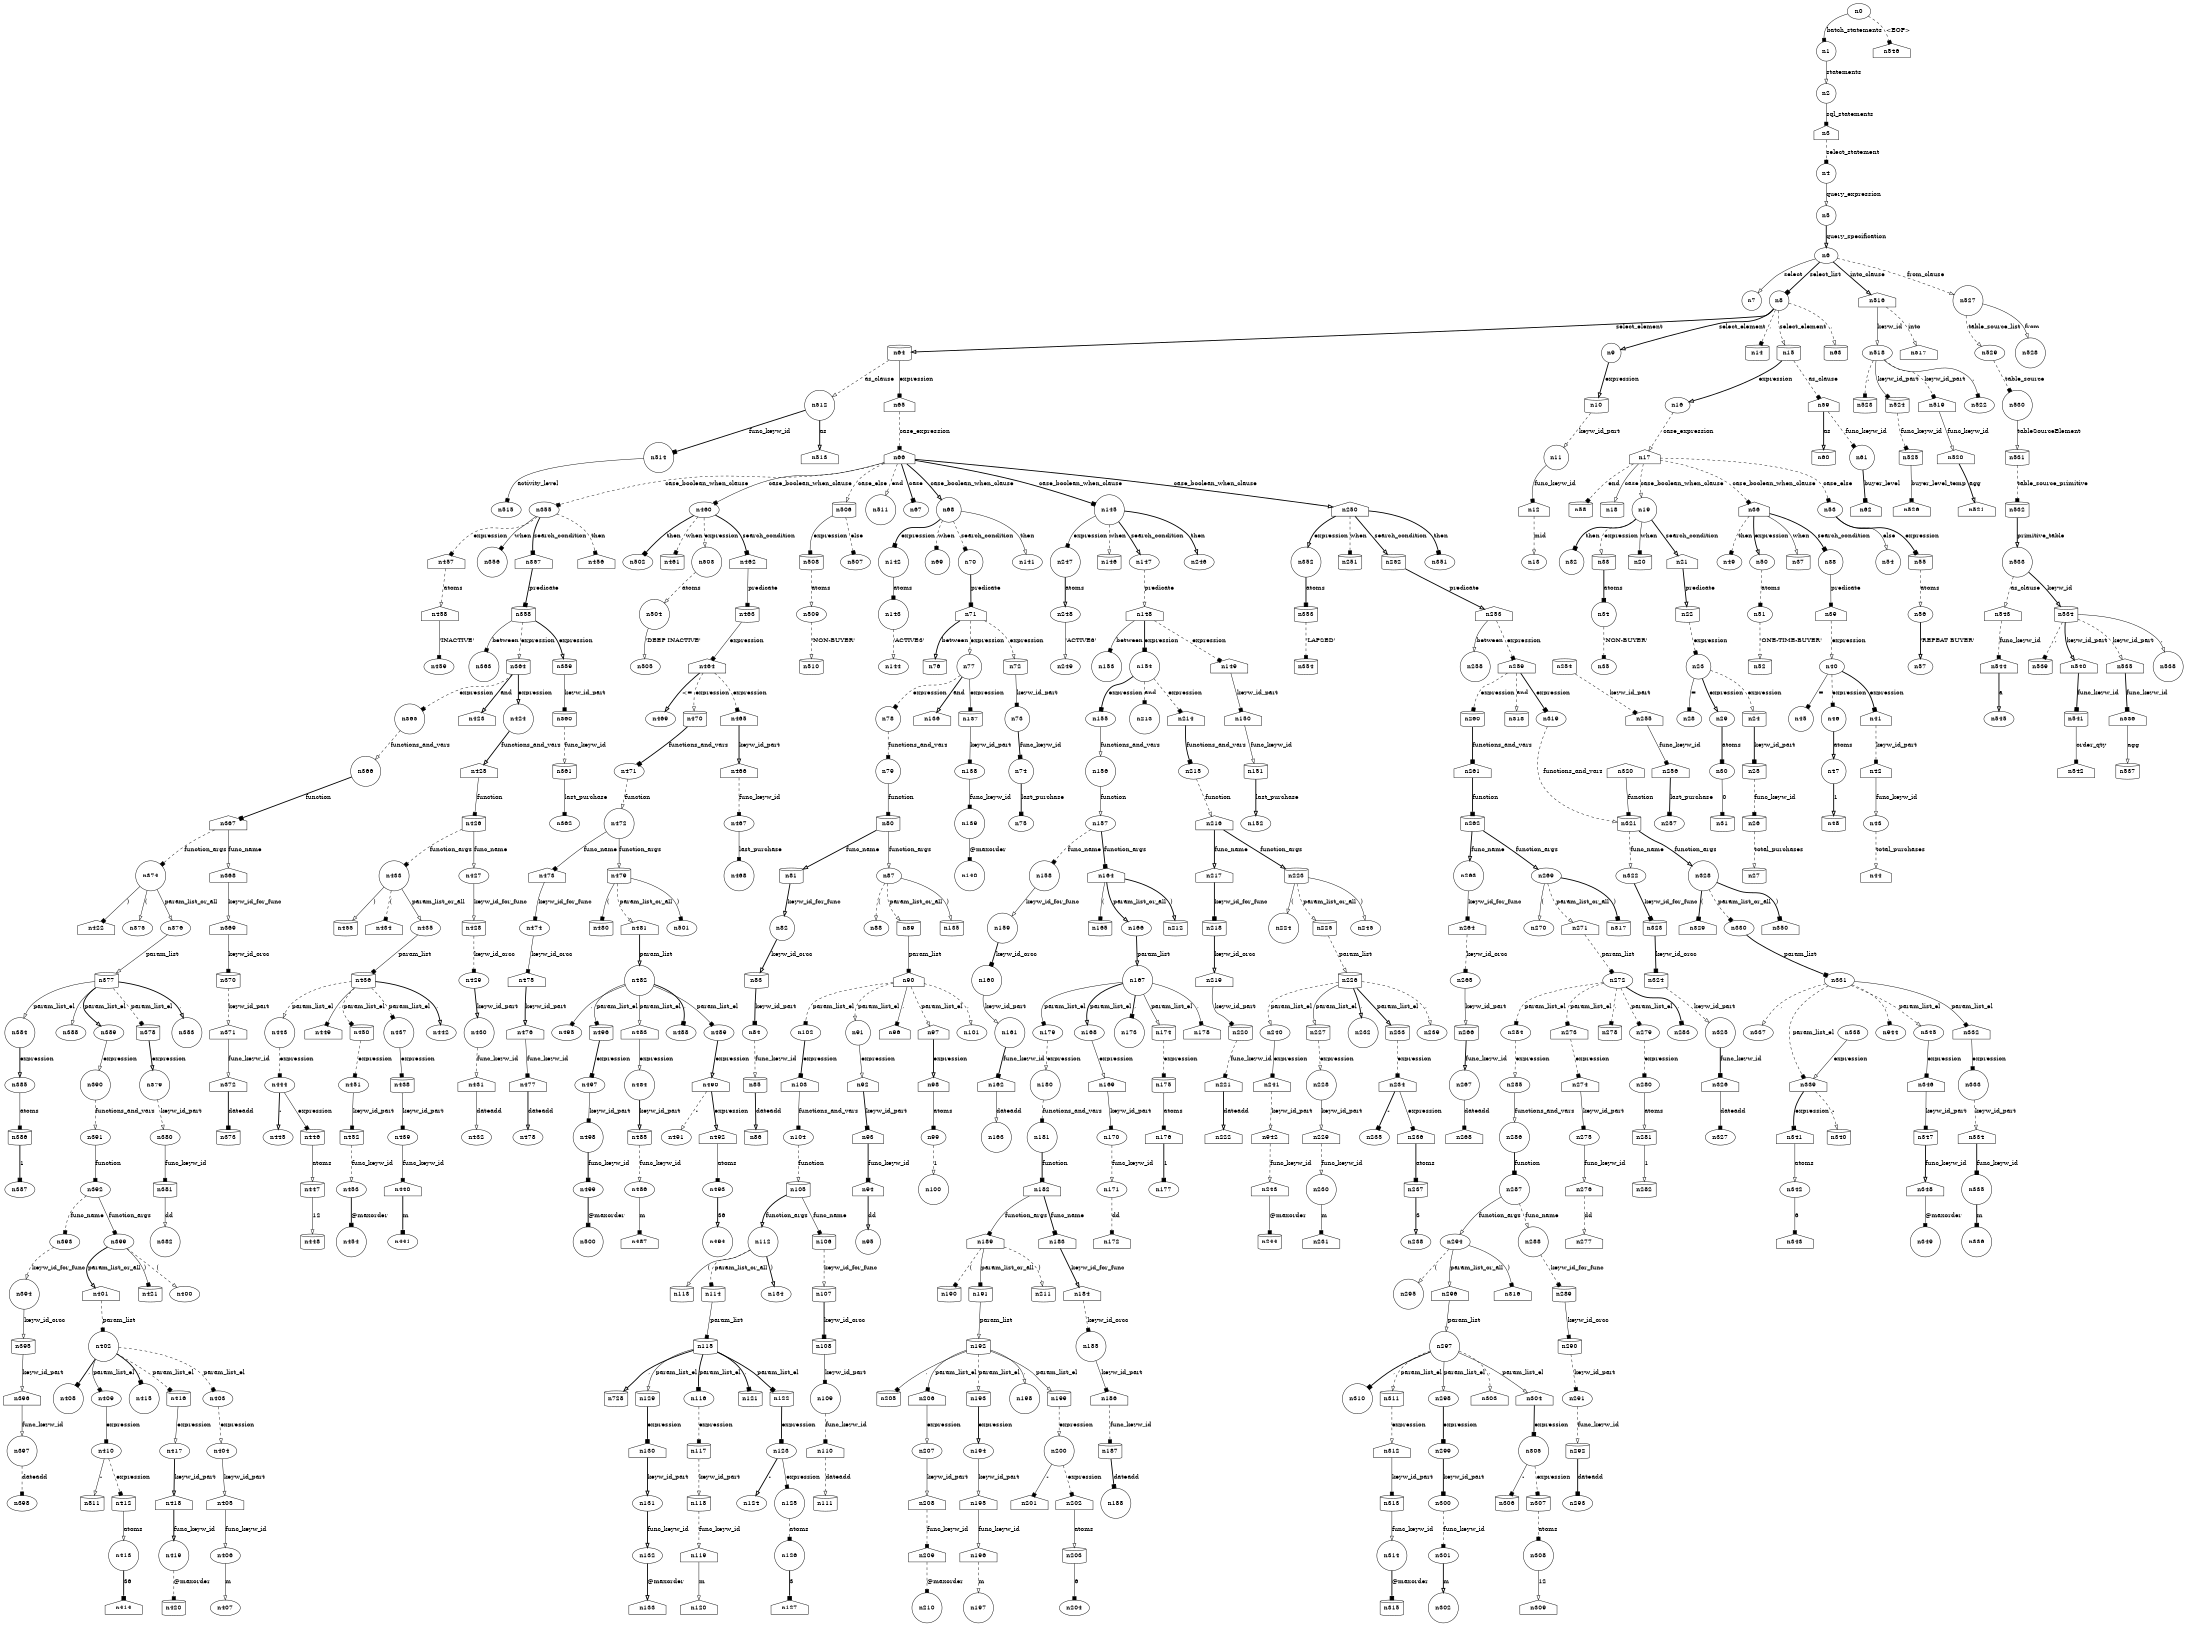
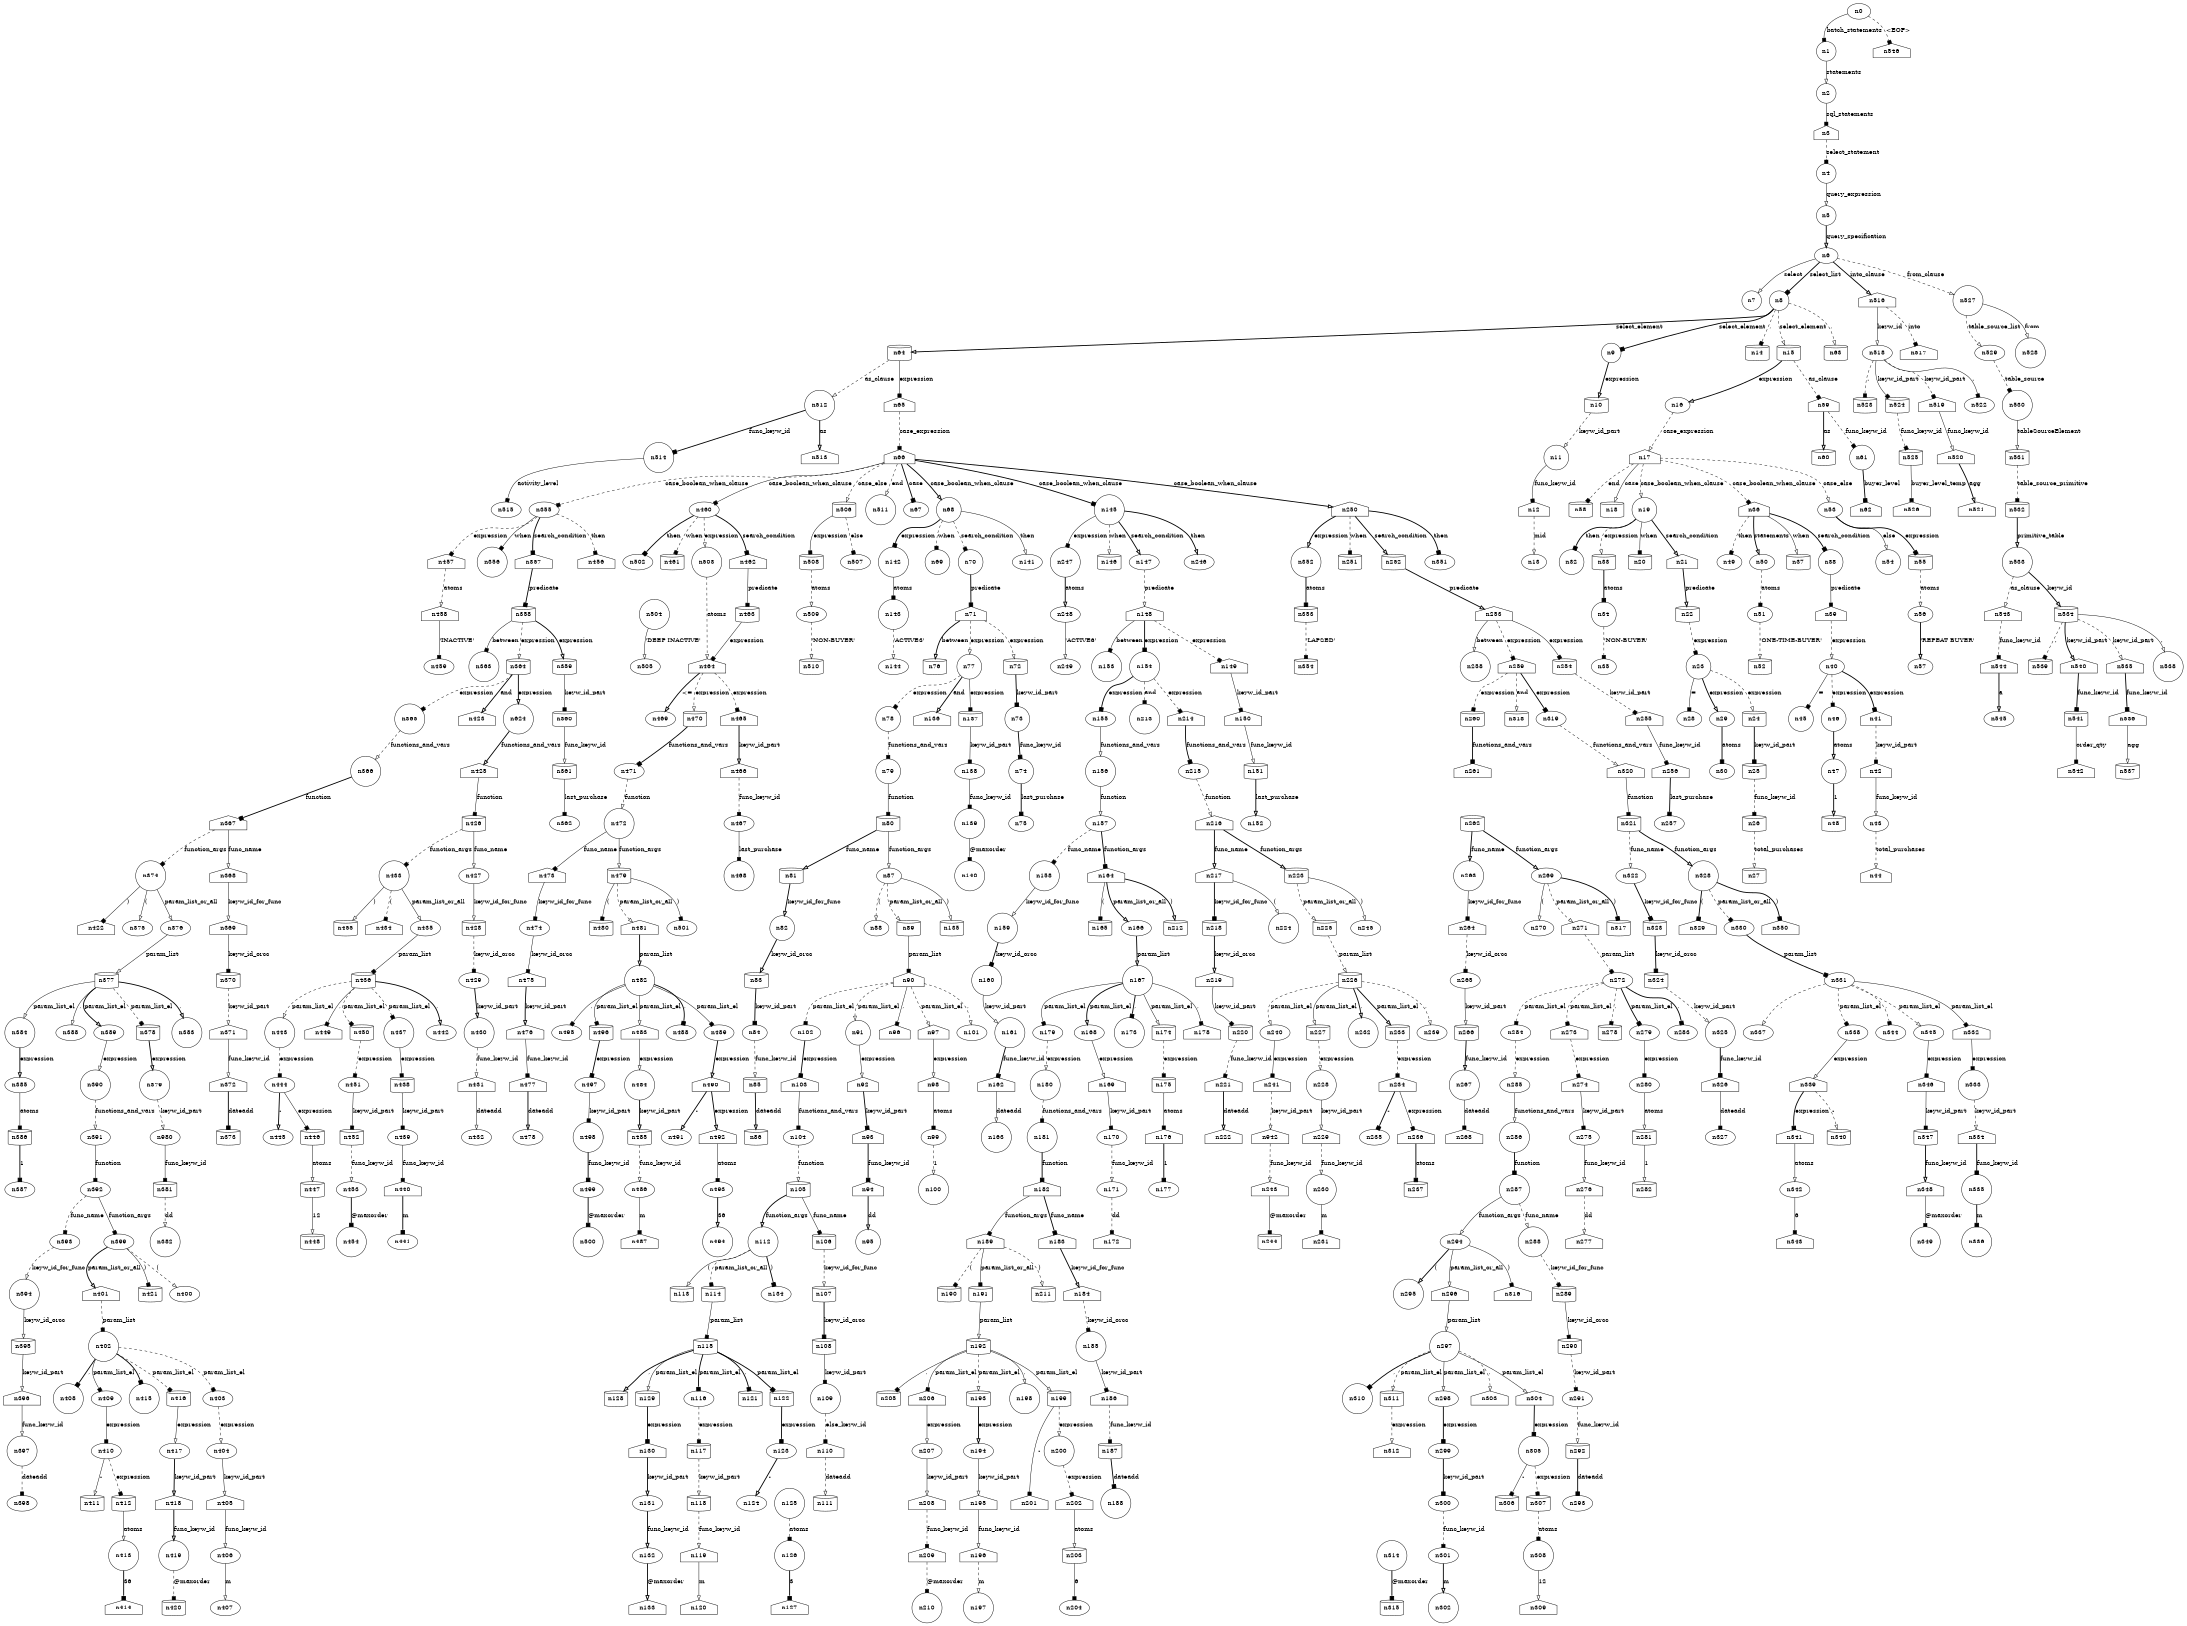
(1903, 322) -> (1903, 322)
(1700, 328) -> (1700, 328)
(1750, 463) -> (1750, 463)
(1772, 536) -> (1772, 536)
(681, 586) -> (707, 616)
none -> (1538, 634)
(1016, 688) -> (1016, 688)
(518, 719) -> (518, 719)
(565, 743) -> (565, 743)
(1549, 793) -> (1587, 744)
(1473, 795) -> none
(1722, 824) -> none
(1291, 896) -> (1258, 891)
(1629, 1005) -> (1629, 1005)
(1791, 1023) -> (1839, 1006)
(1891, 1033) -> (1891, 1033)
(934, 1056) -> (934, 1056)
(1644, 1057) -> (1644, 1057)
(695, 1109) -> (695, 1109)
(165, 1137) -> (165, 1137)
(165, 1210) -> (165, 1210)
(1416, 1242) -> none
(1435, 1264) -> (1435, 1264)
(770, 1269) -> (770, 1269)
(616, 1399) -> (616, 1399)
(846, 1425) -> (846, 1425)
(785, 1471) -> none
(1044, 1478) -> (1035, 1447)
(92, 1503) -> (92, 1503)
(1392, 1503) -> none
